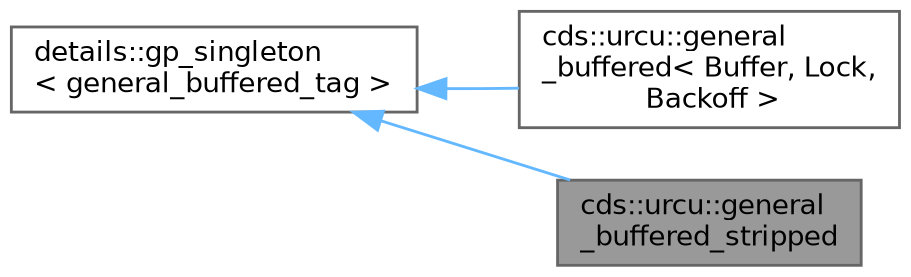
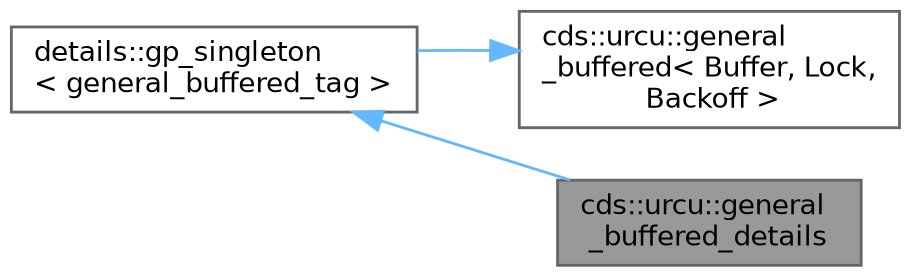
(483, 89) -> (454, 50)
(709, 223) -> (709, 223)
